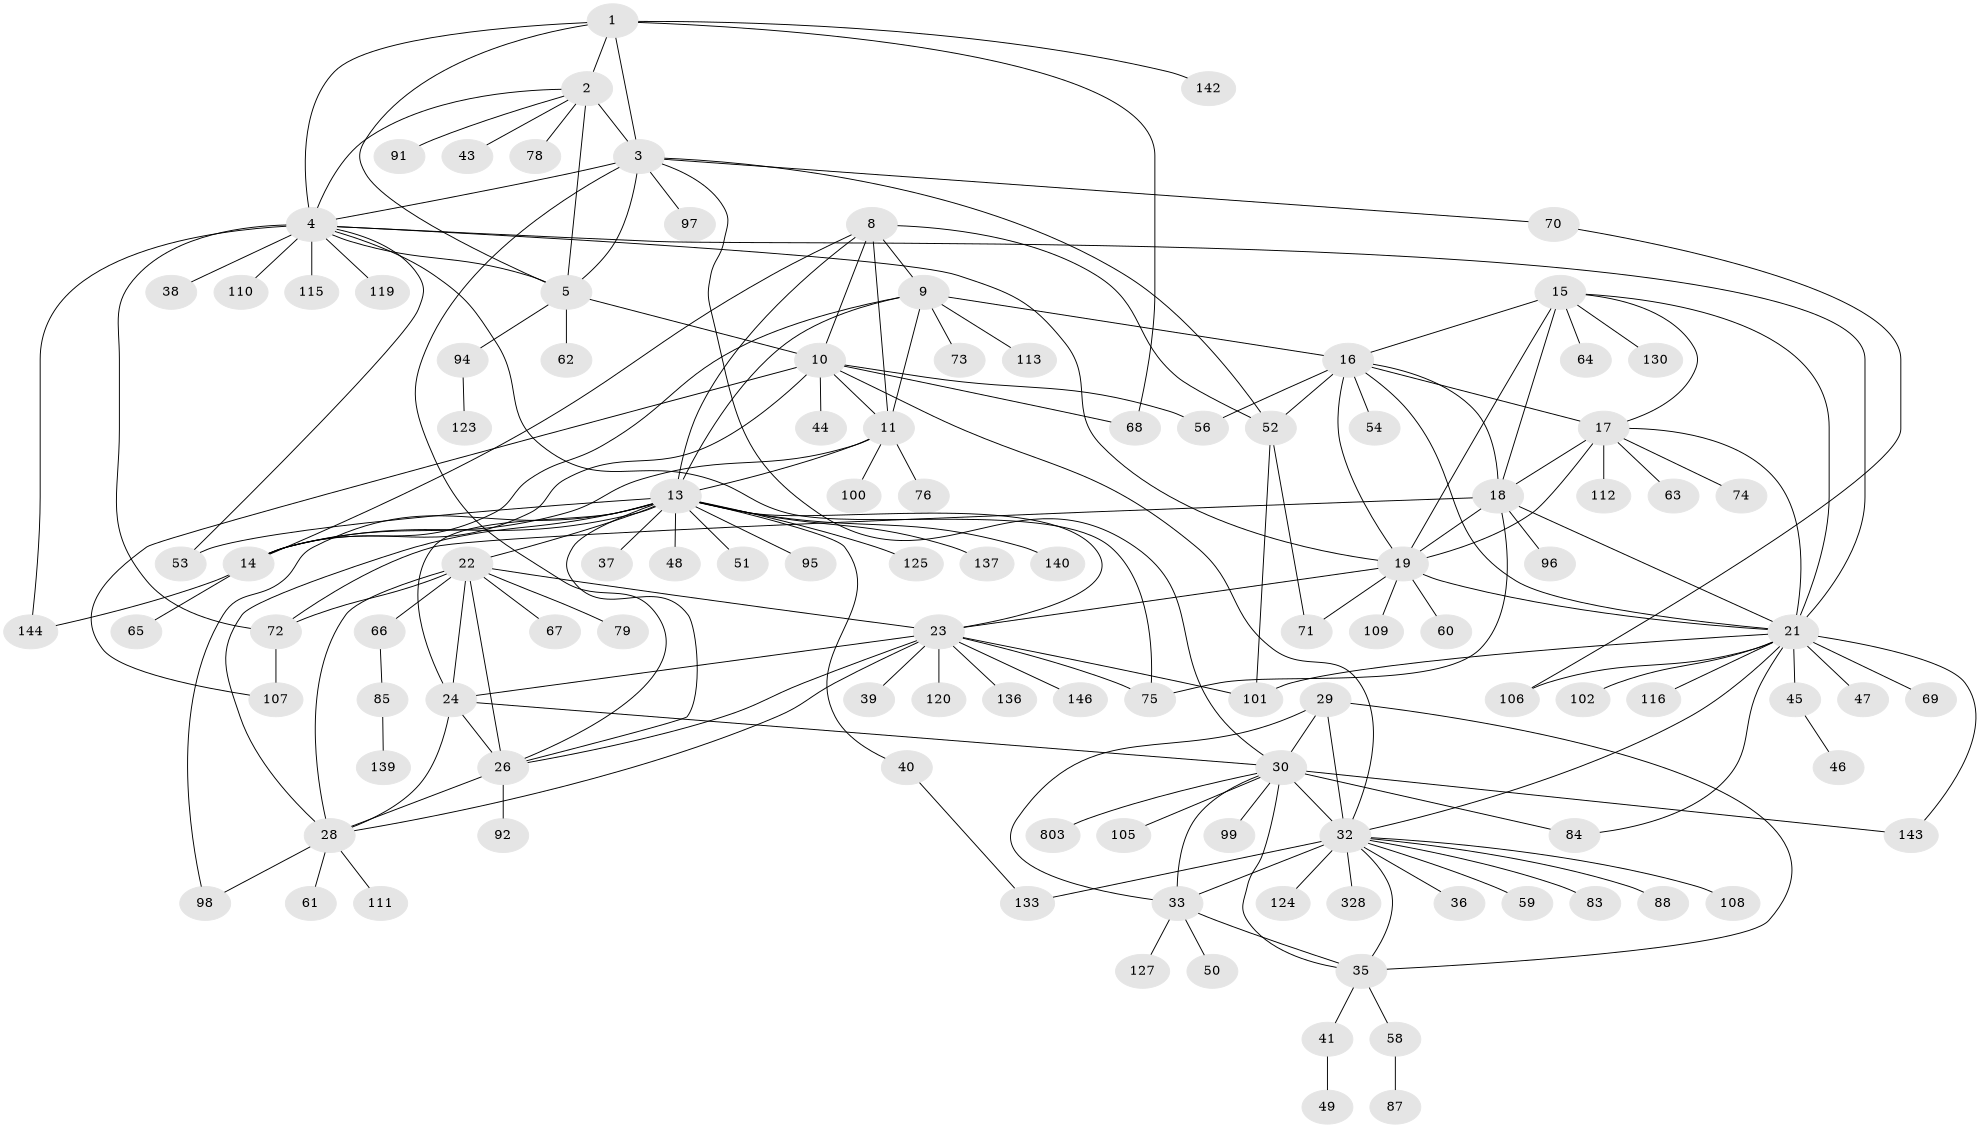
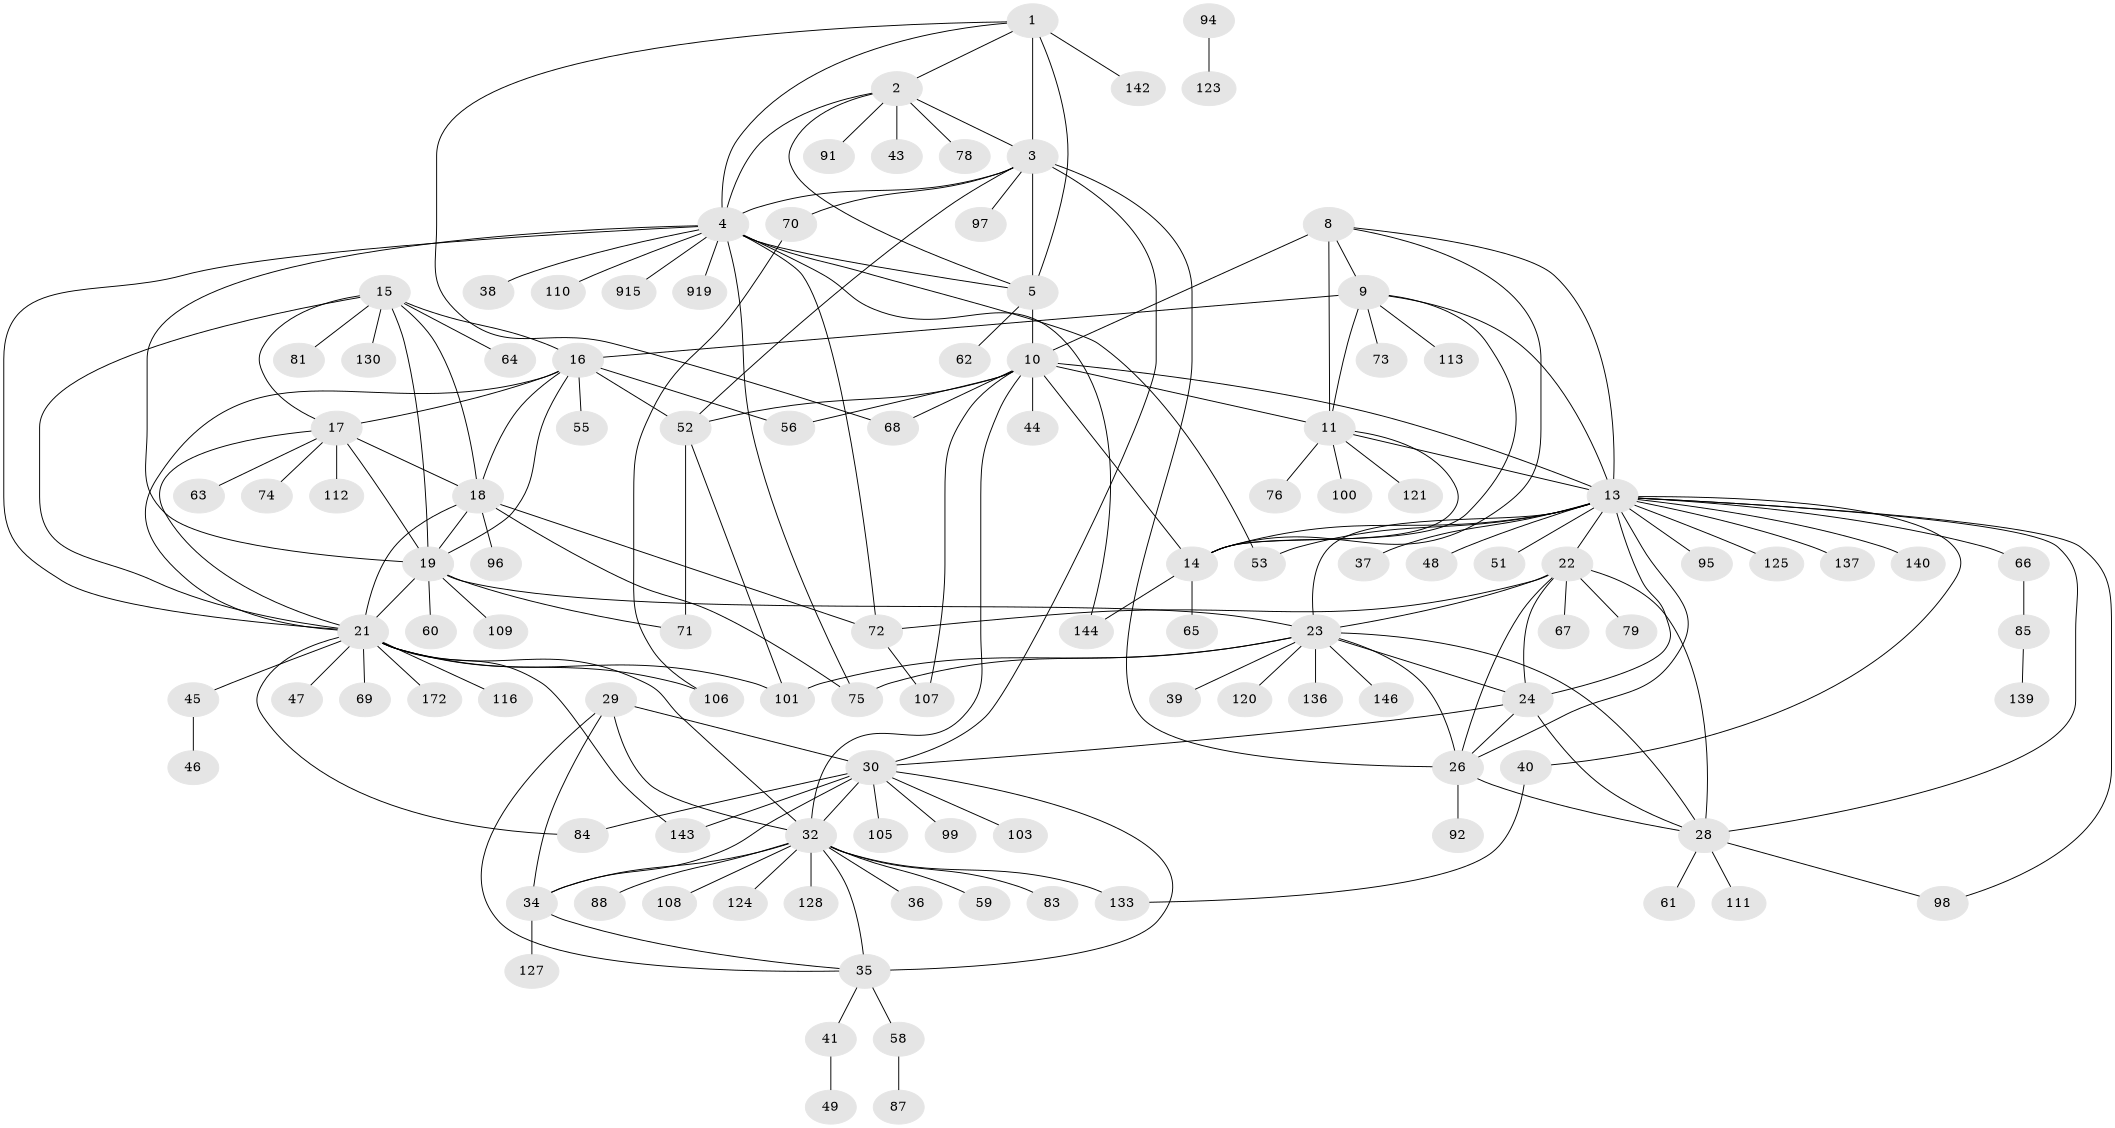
(1100, 278) -> (862, 399)
(312, 292) -> (629, 292)
(383, 292) -> (700, 292)
(514, 326) -> none
none -> (299, 360)
none -> (1316, 401)
(1375, 428) -> (582, 428)
none -> (1416, 496)
(425, 597) -> (1822, 516)
(1583, 700) -> (435, 700)
(1053, 836) -> (1020, 836)
(1177, 903) -> (532, 903)
(1354, 903) -> (811, 903)
(1212, 971) -> none
